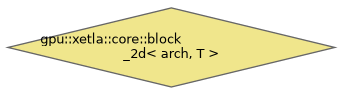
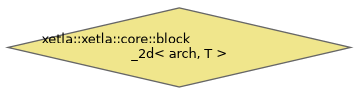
(171, 47) -> (179, 47)
